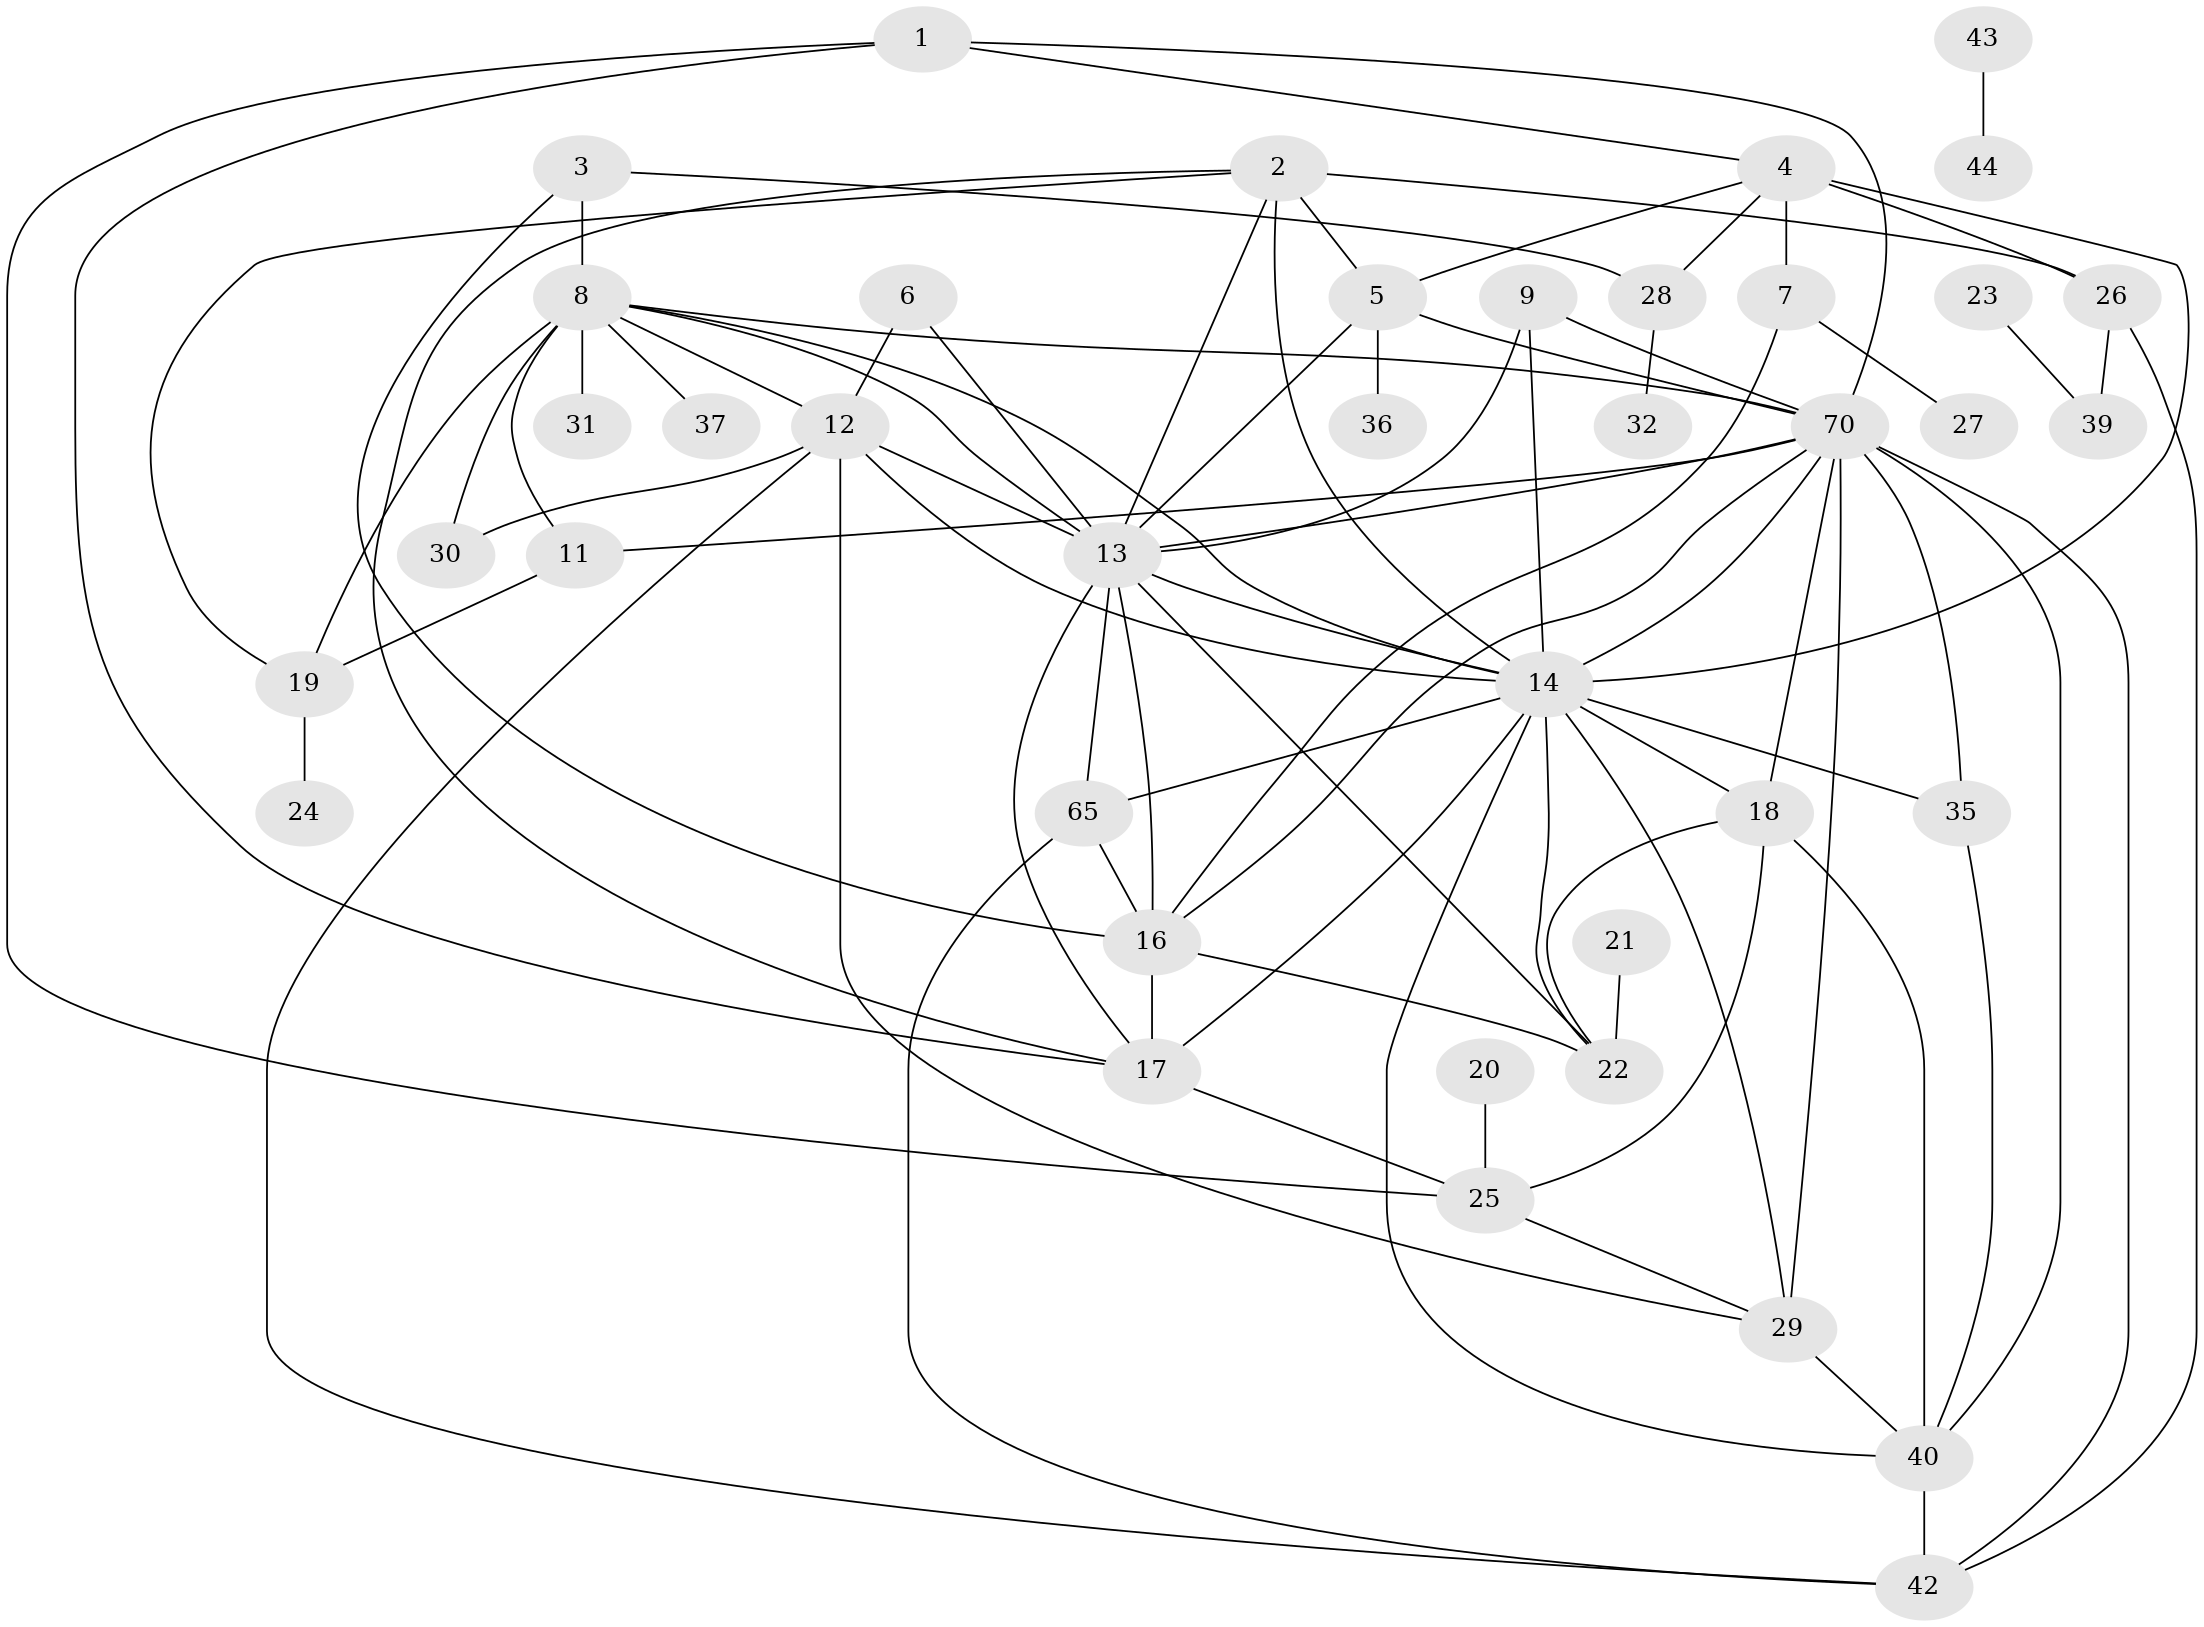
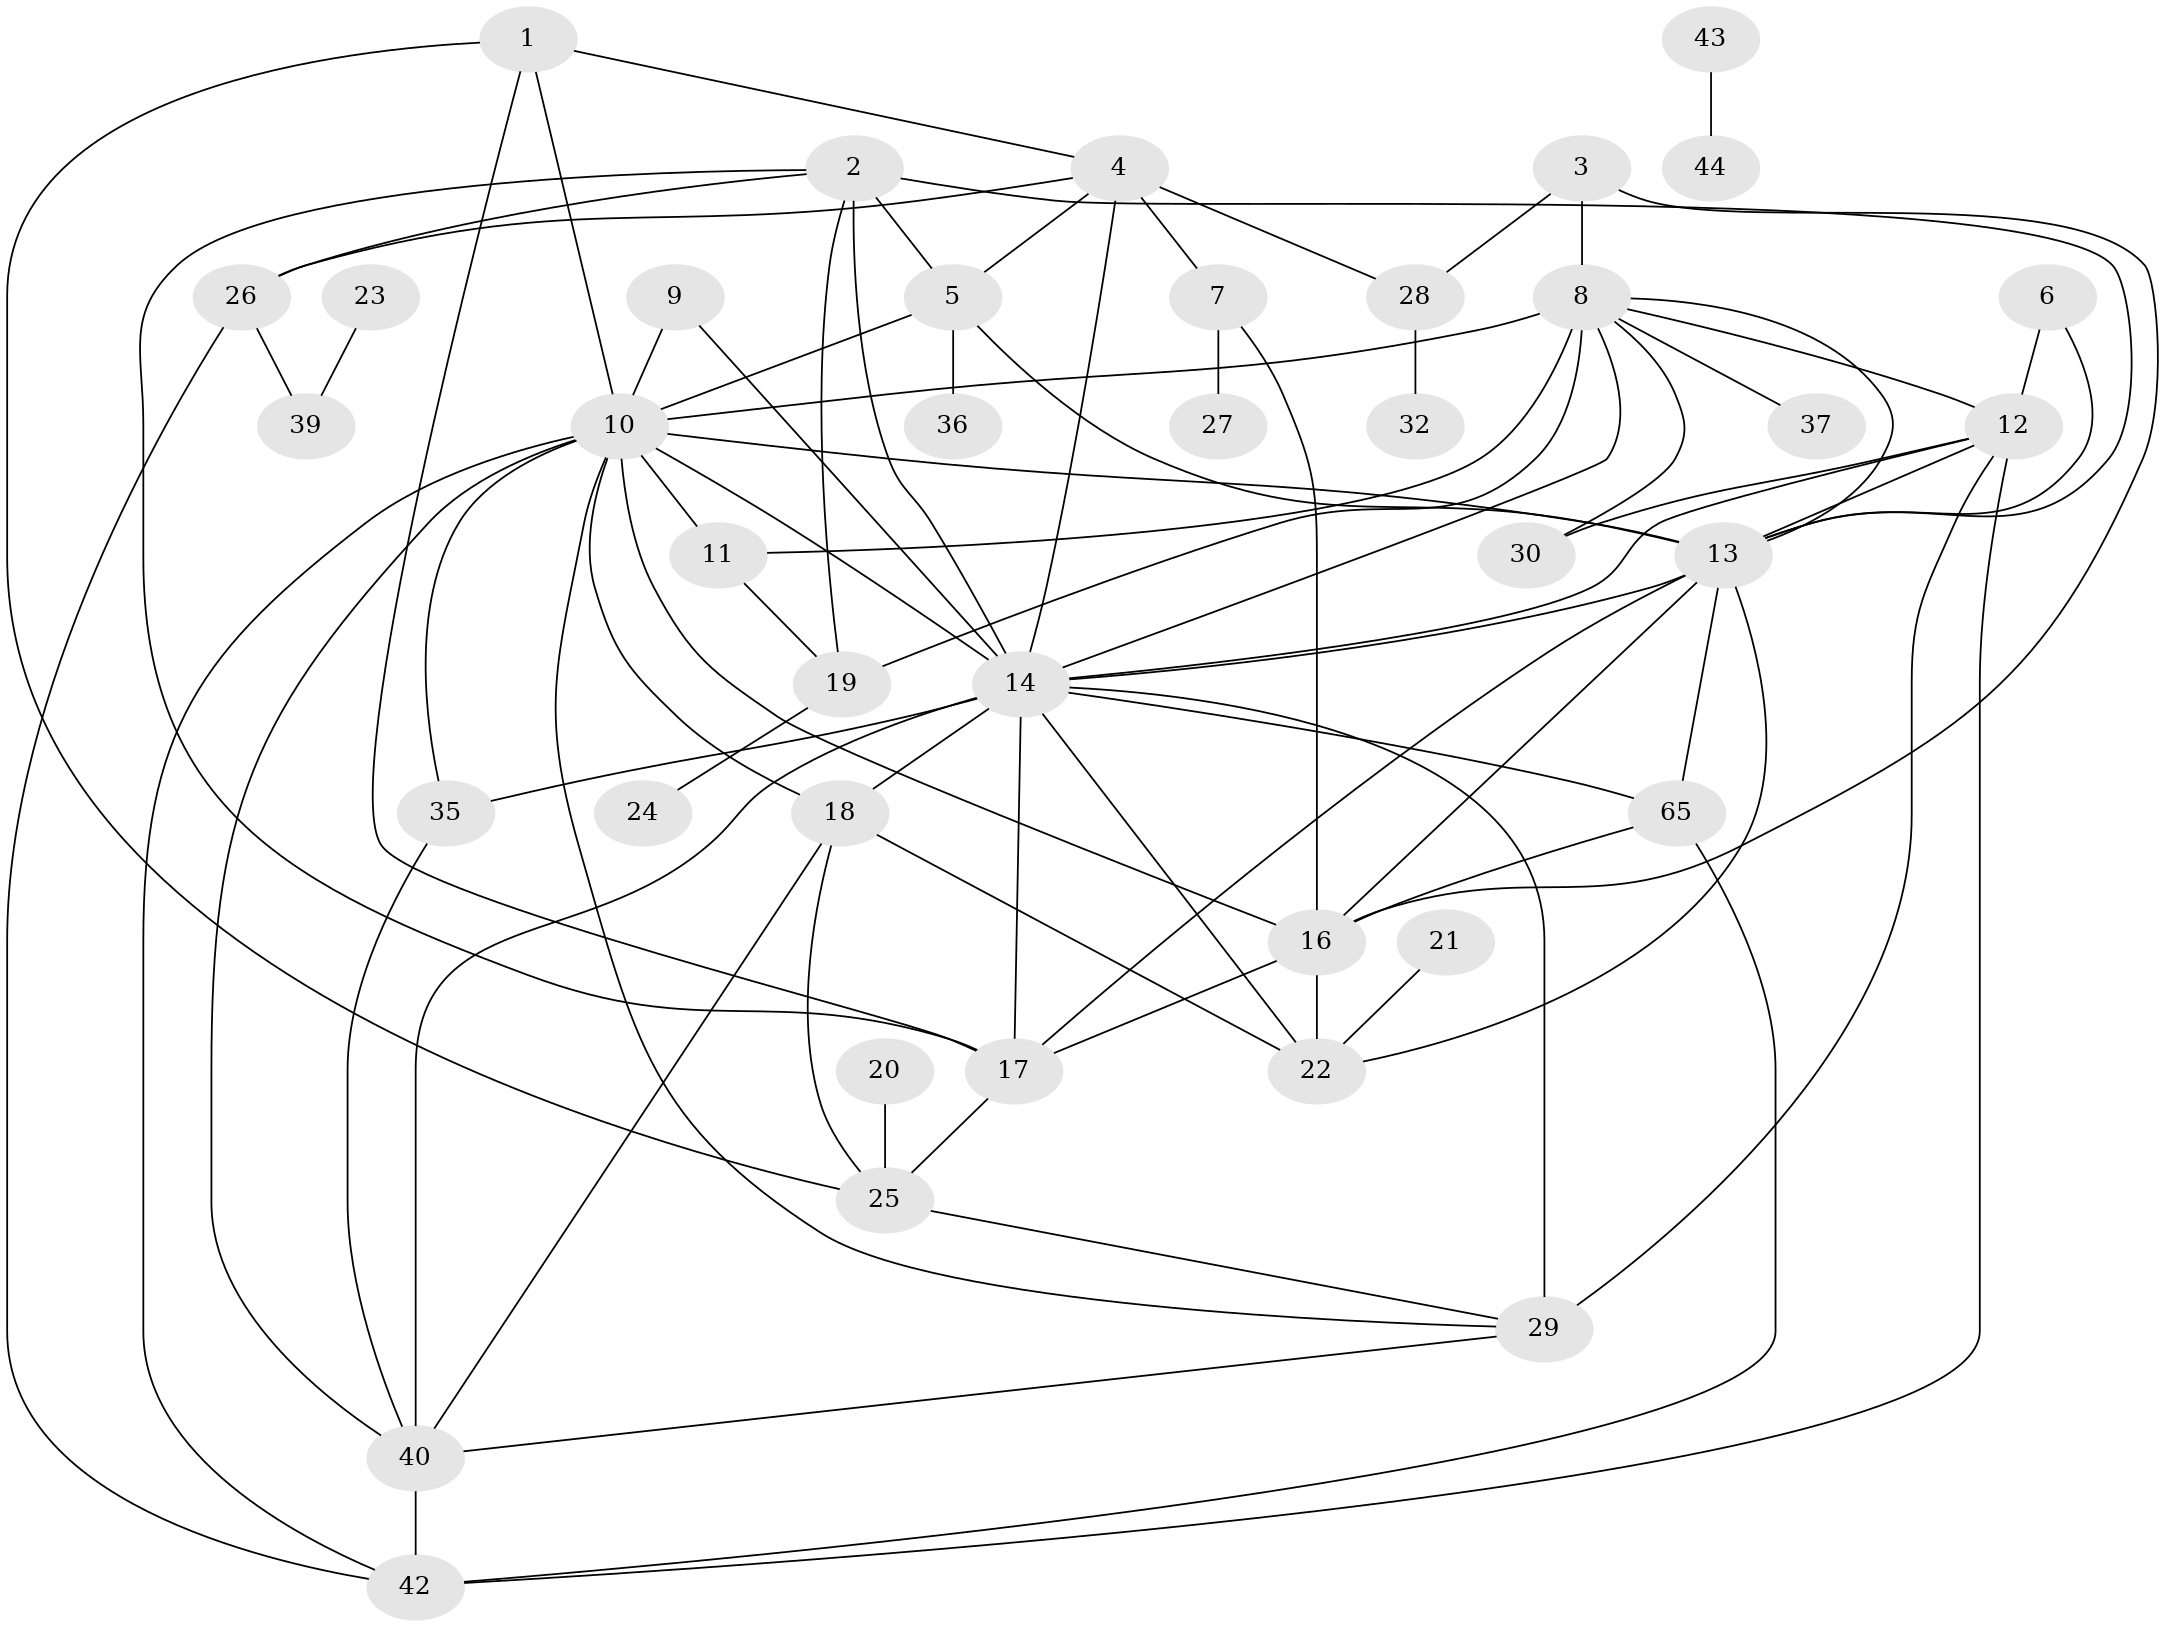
(582, 426) -> none
(1840, 426) -> (620, 426)
(1419, 475) -> none
